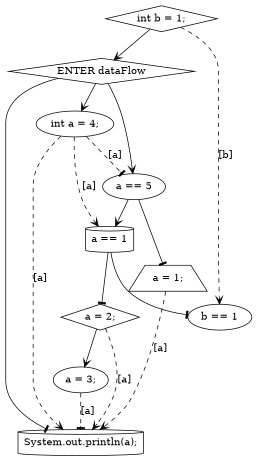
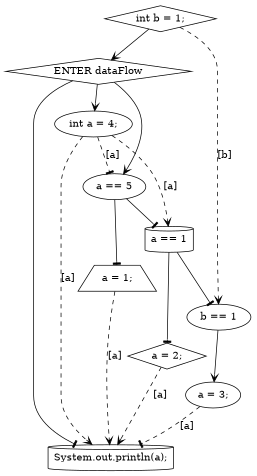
(123, 210) -> (140, 211)
(92, 345) -> (216, 352)
